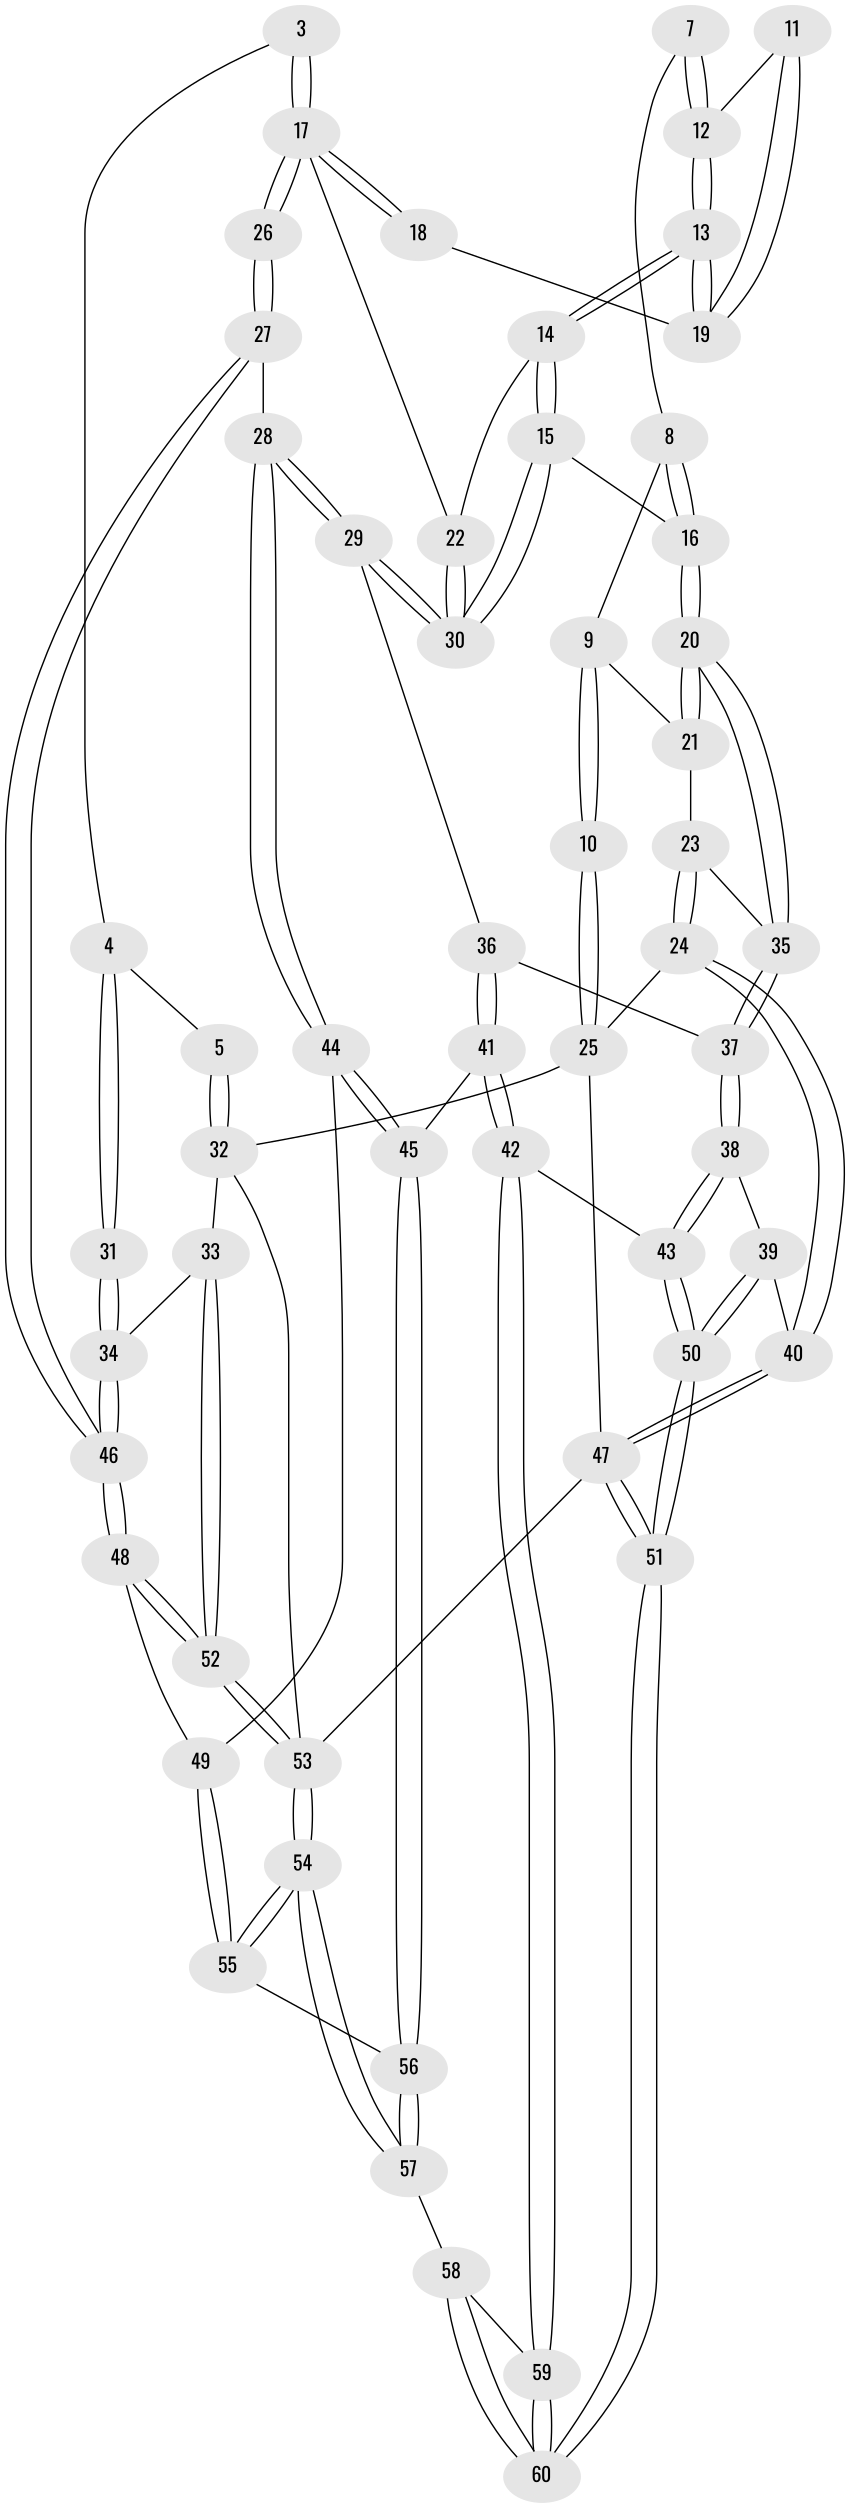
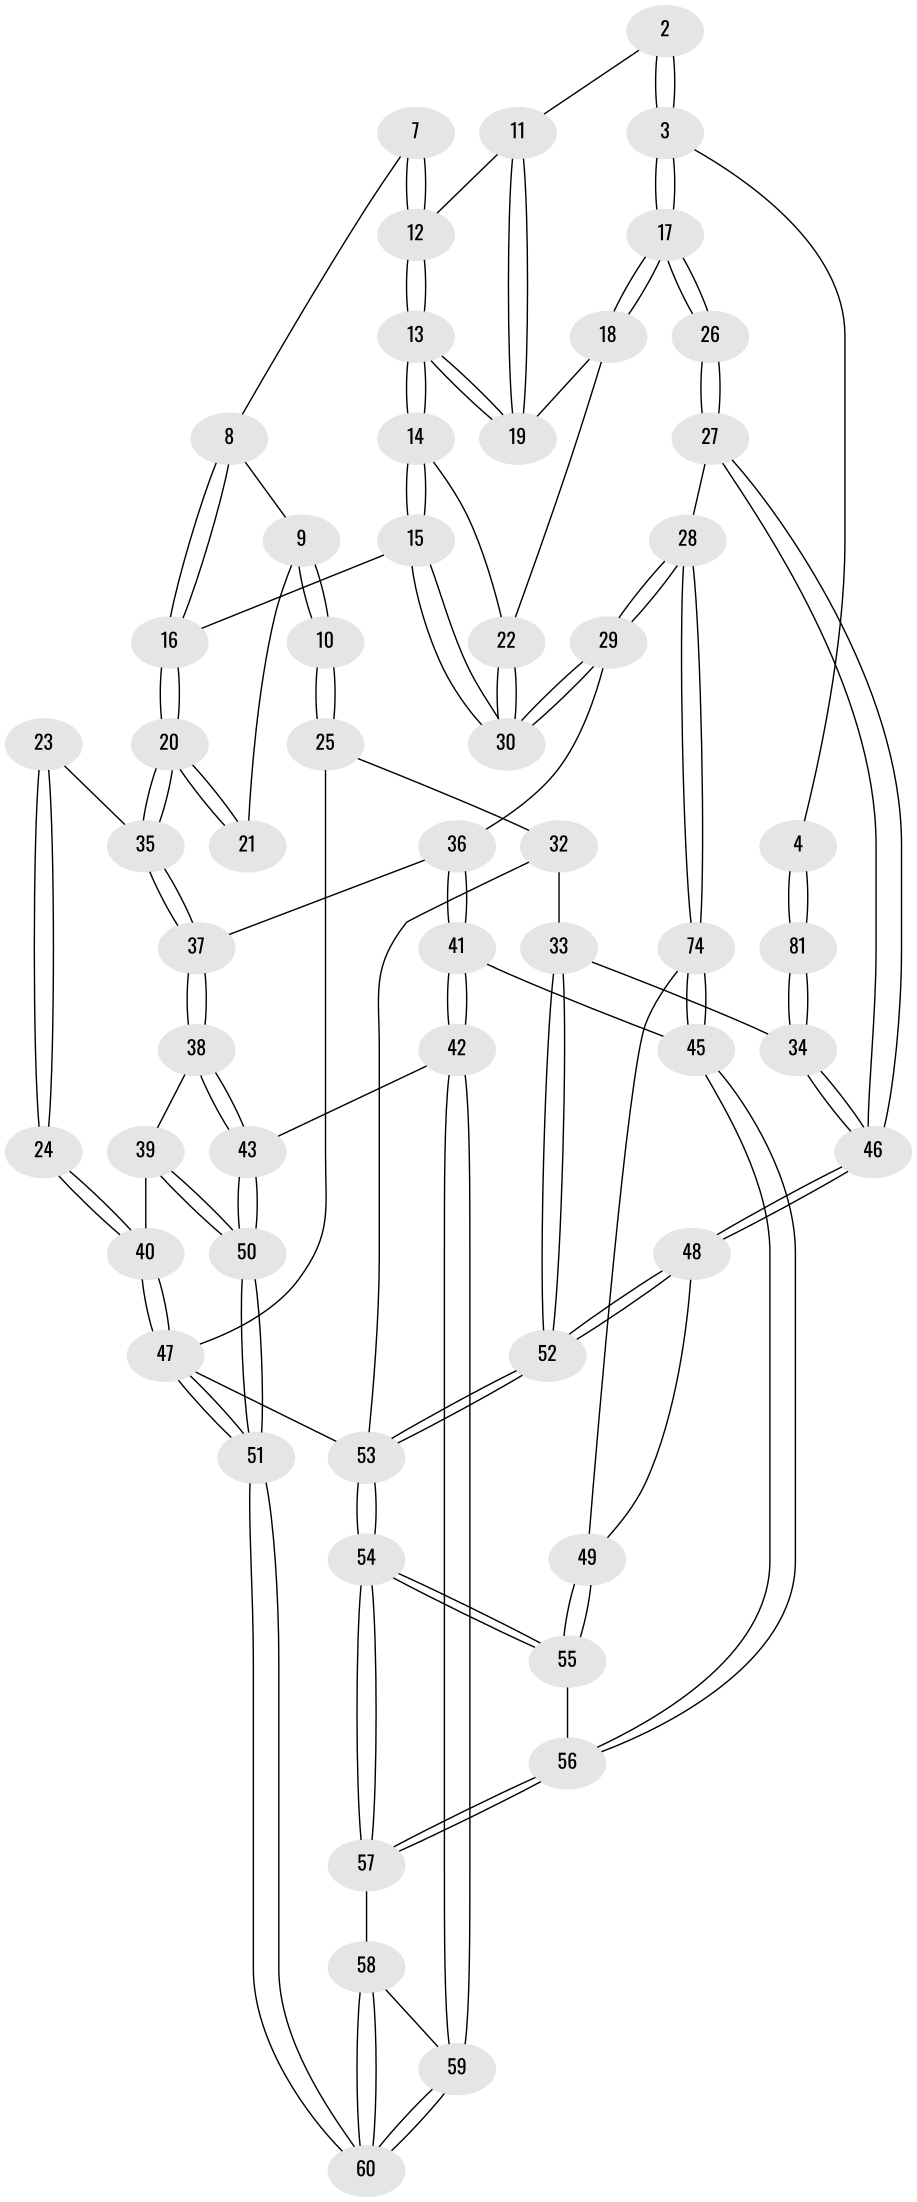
none -> (665, 31)
(379, 337) -> (560, 490)
(691, 796) -> none
(634, 999) -> none
(219, 1050) -> none
(331, 1050) -> (696, 948)
(109, 1254) -> (798, 948)
